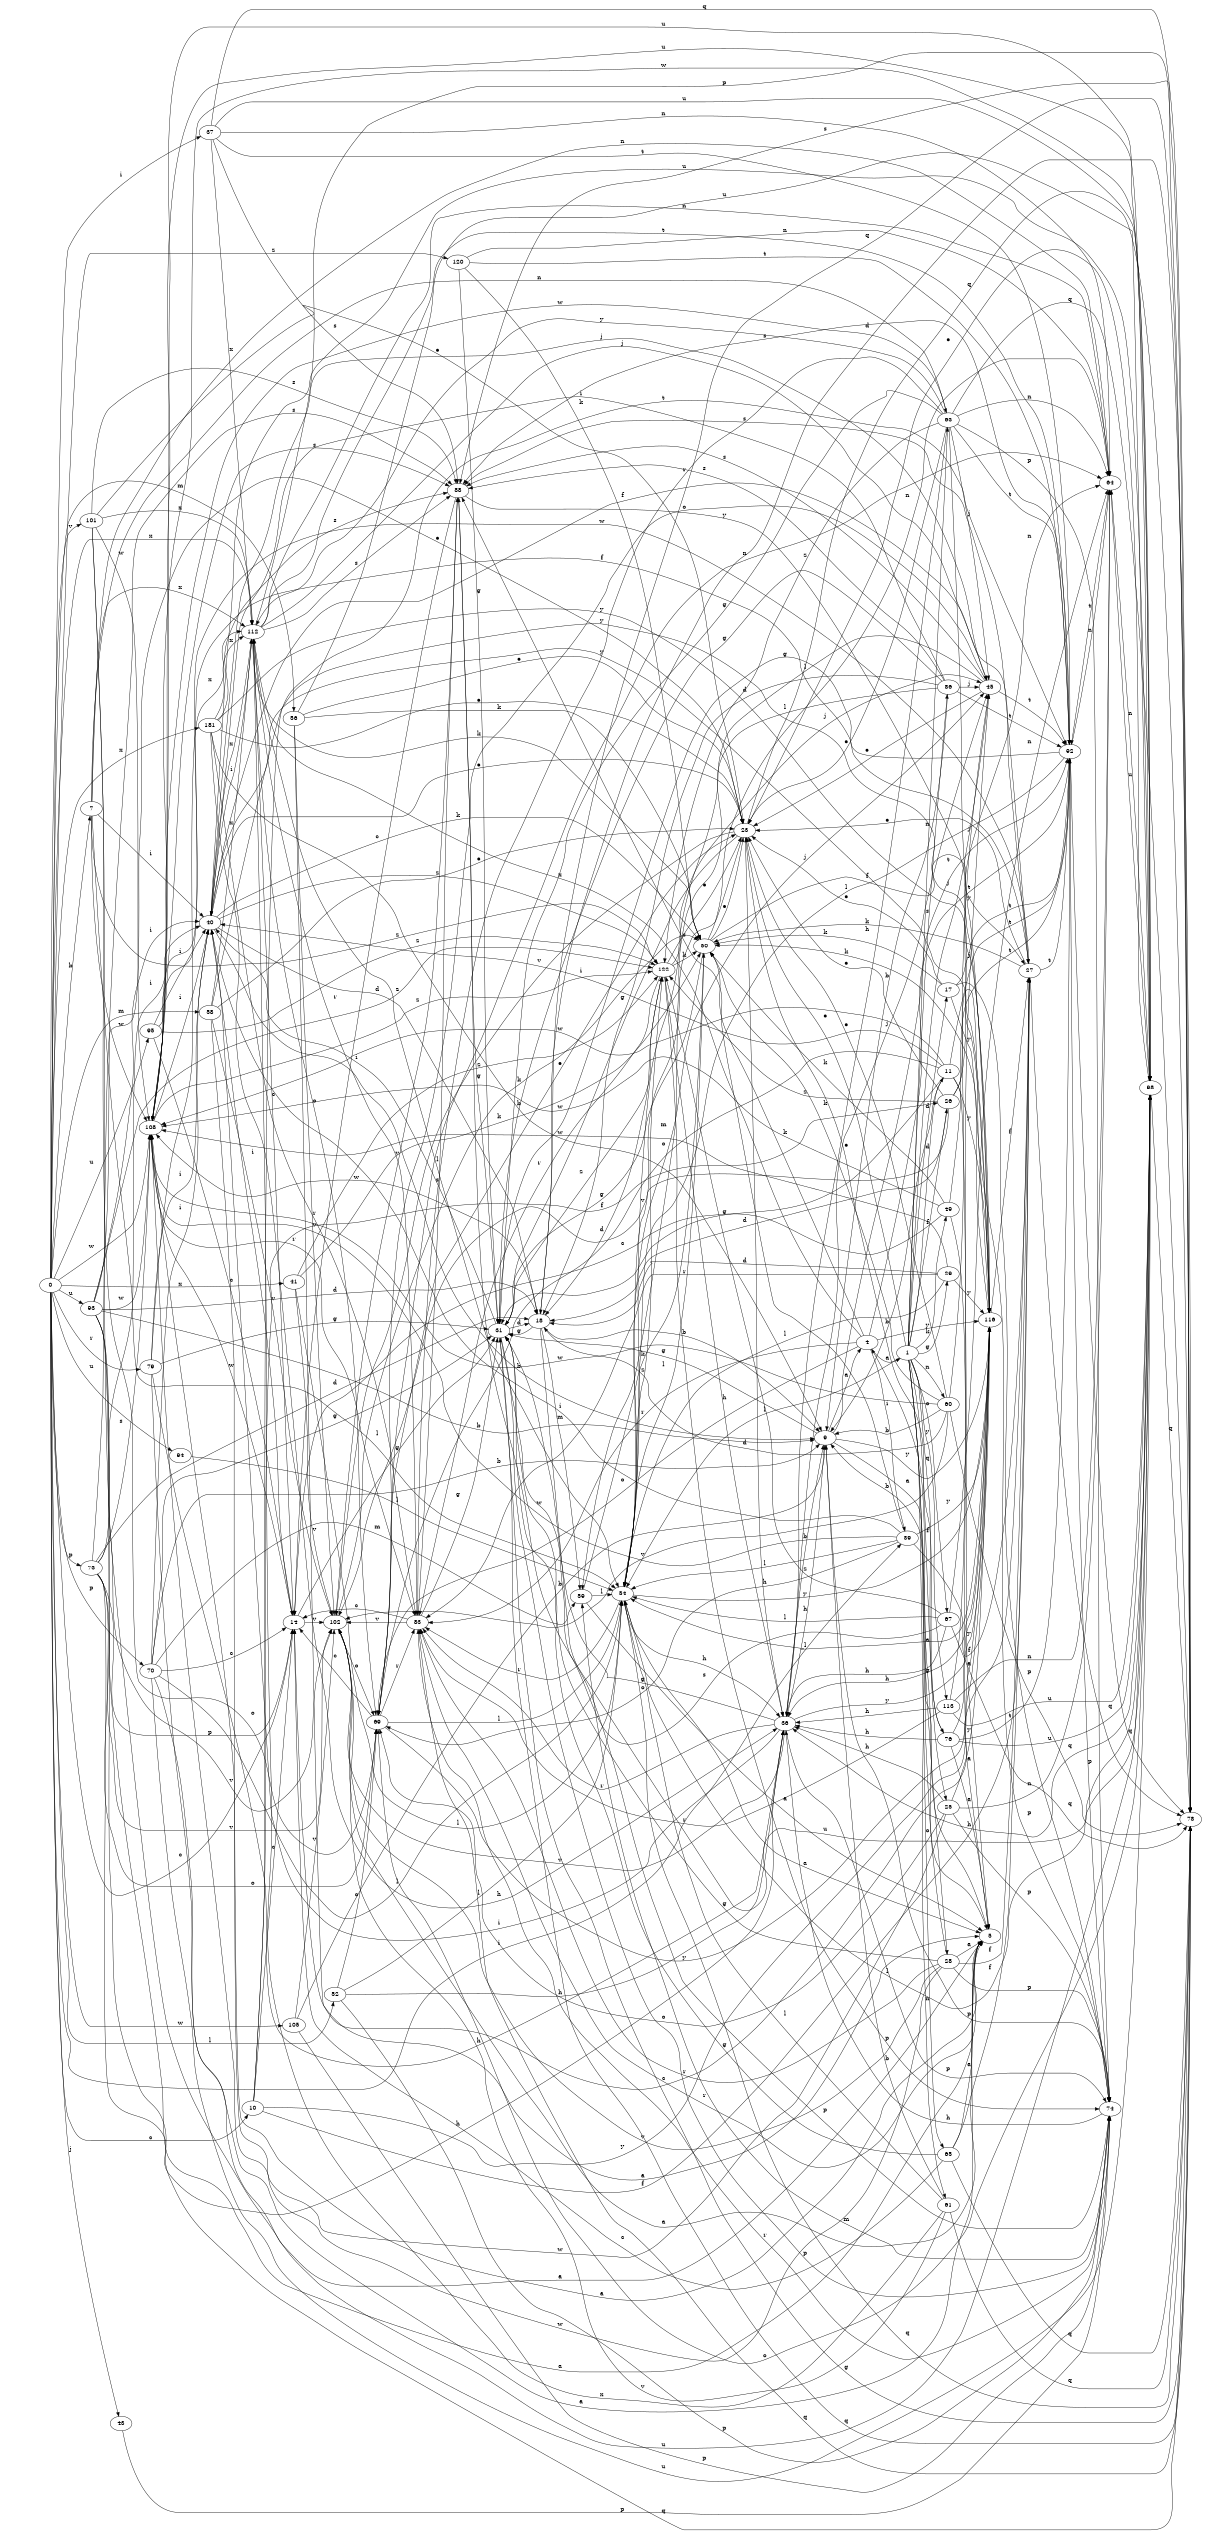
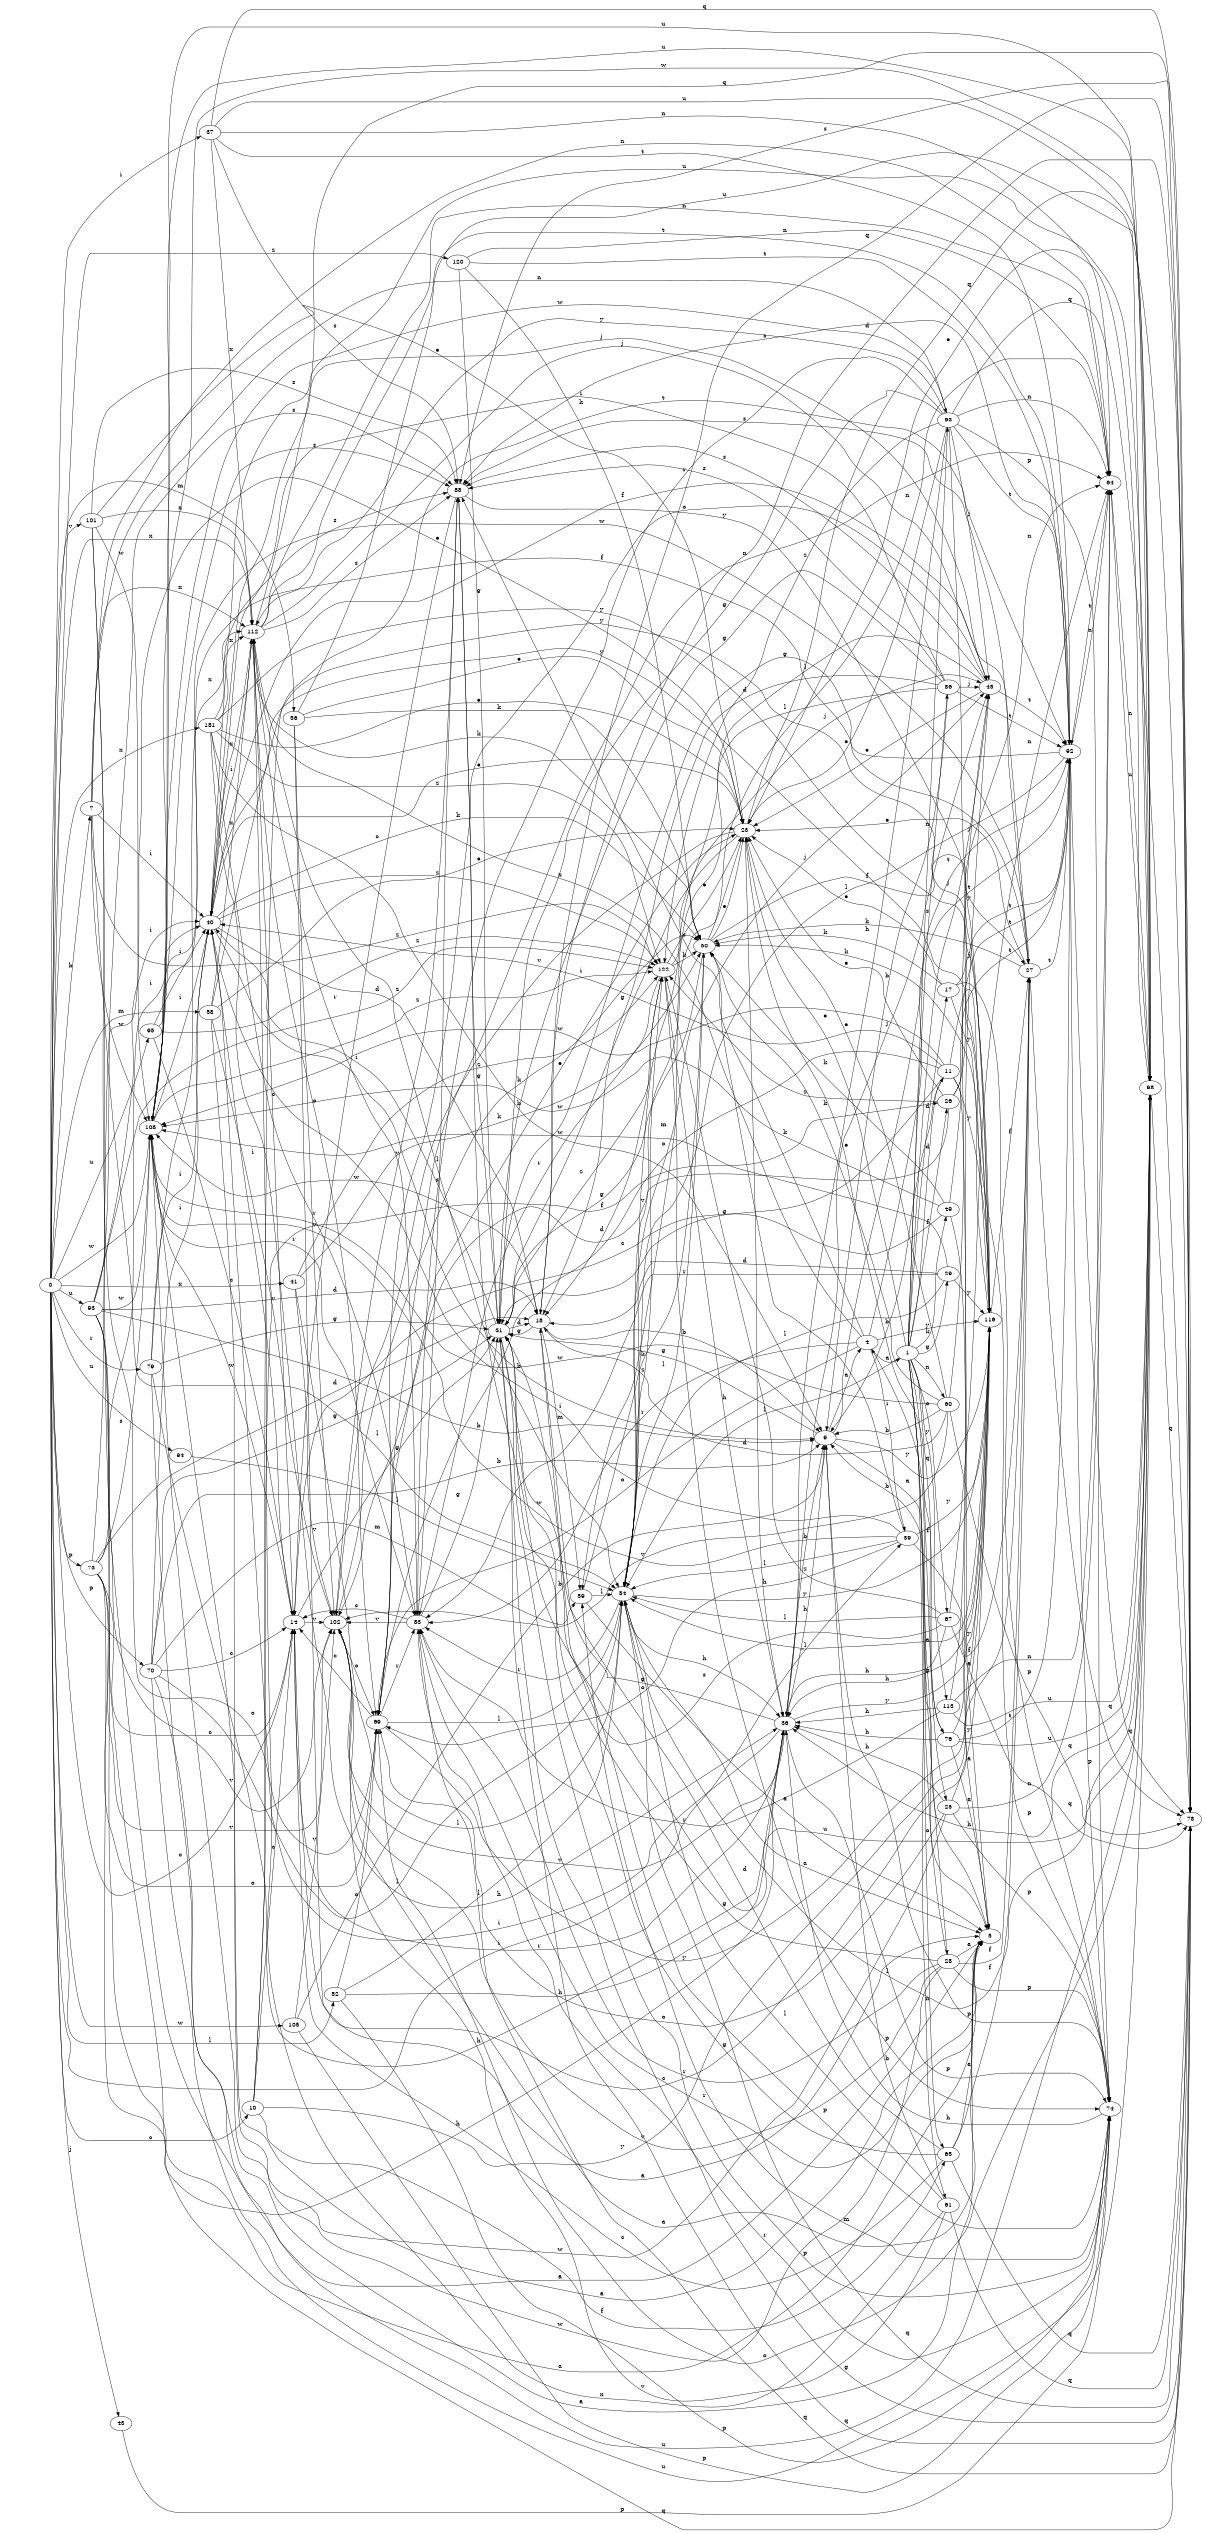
(725, 83) -> (725, 83)
none -> (481, 785)
(764, 1221) -> (675, 1769)
(210, 1733) -> (210, 1733)
(578, 1777) -> (470, 1948)
(986, 1802) -> (600, 2315)
